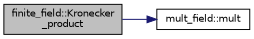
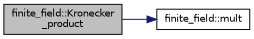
(203, 19) -> (203, 19)
